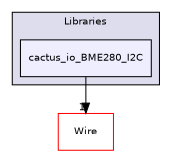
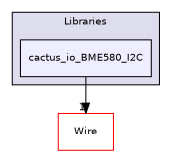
(86, 58) -> (86, 58)
